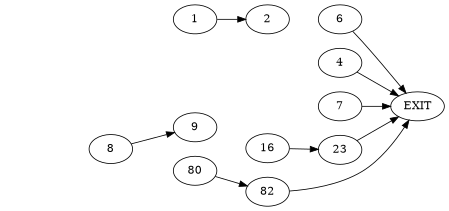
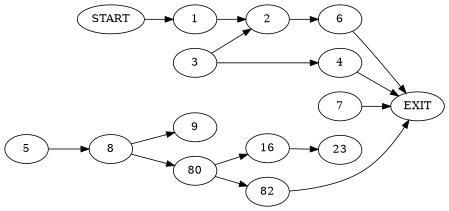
none -> (111, 19)
none -> (300, 19)
none -> (195, 63)
(374, 131) -> none
none -> (27, 149)
none -> (149, 159)
none -> (227, 161)
